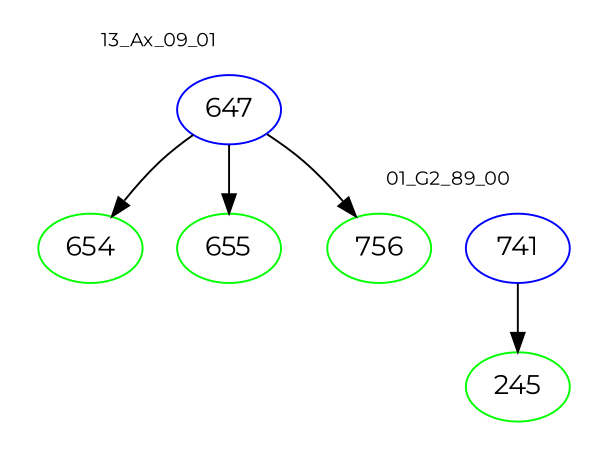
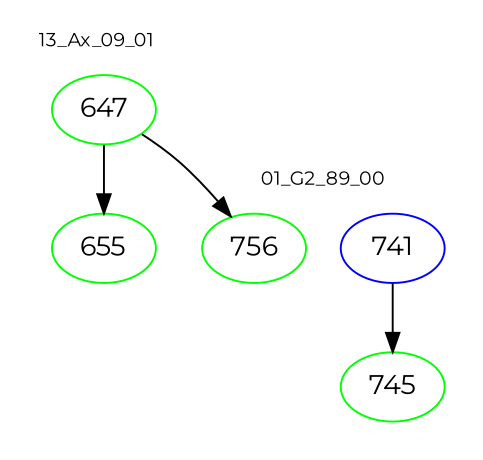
(229, 110) -> (104, 110)
(90, 248) -> none
(518, 387) -> (393, 387)
